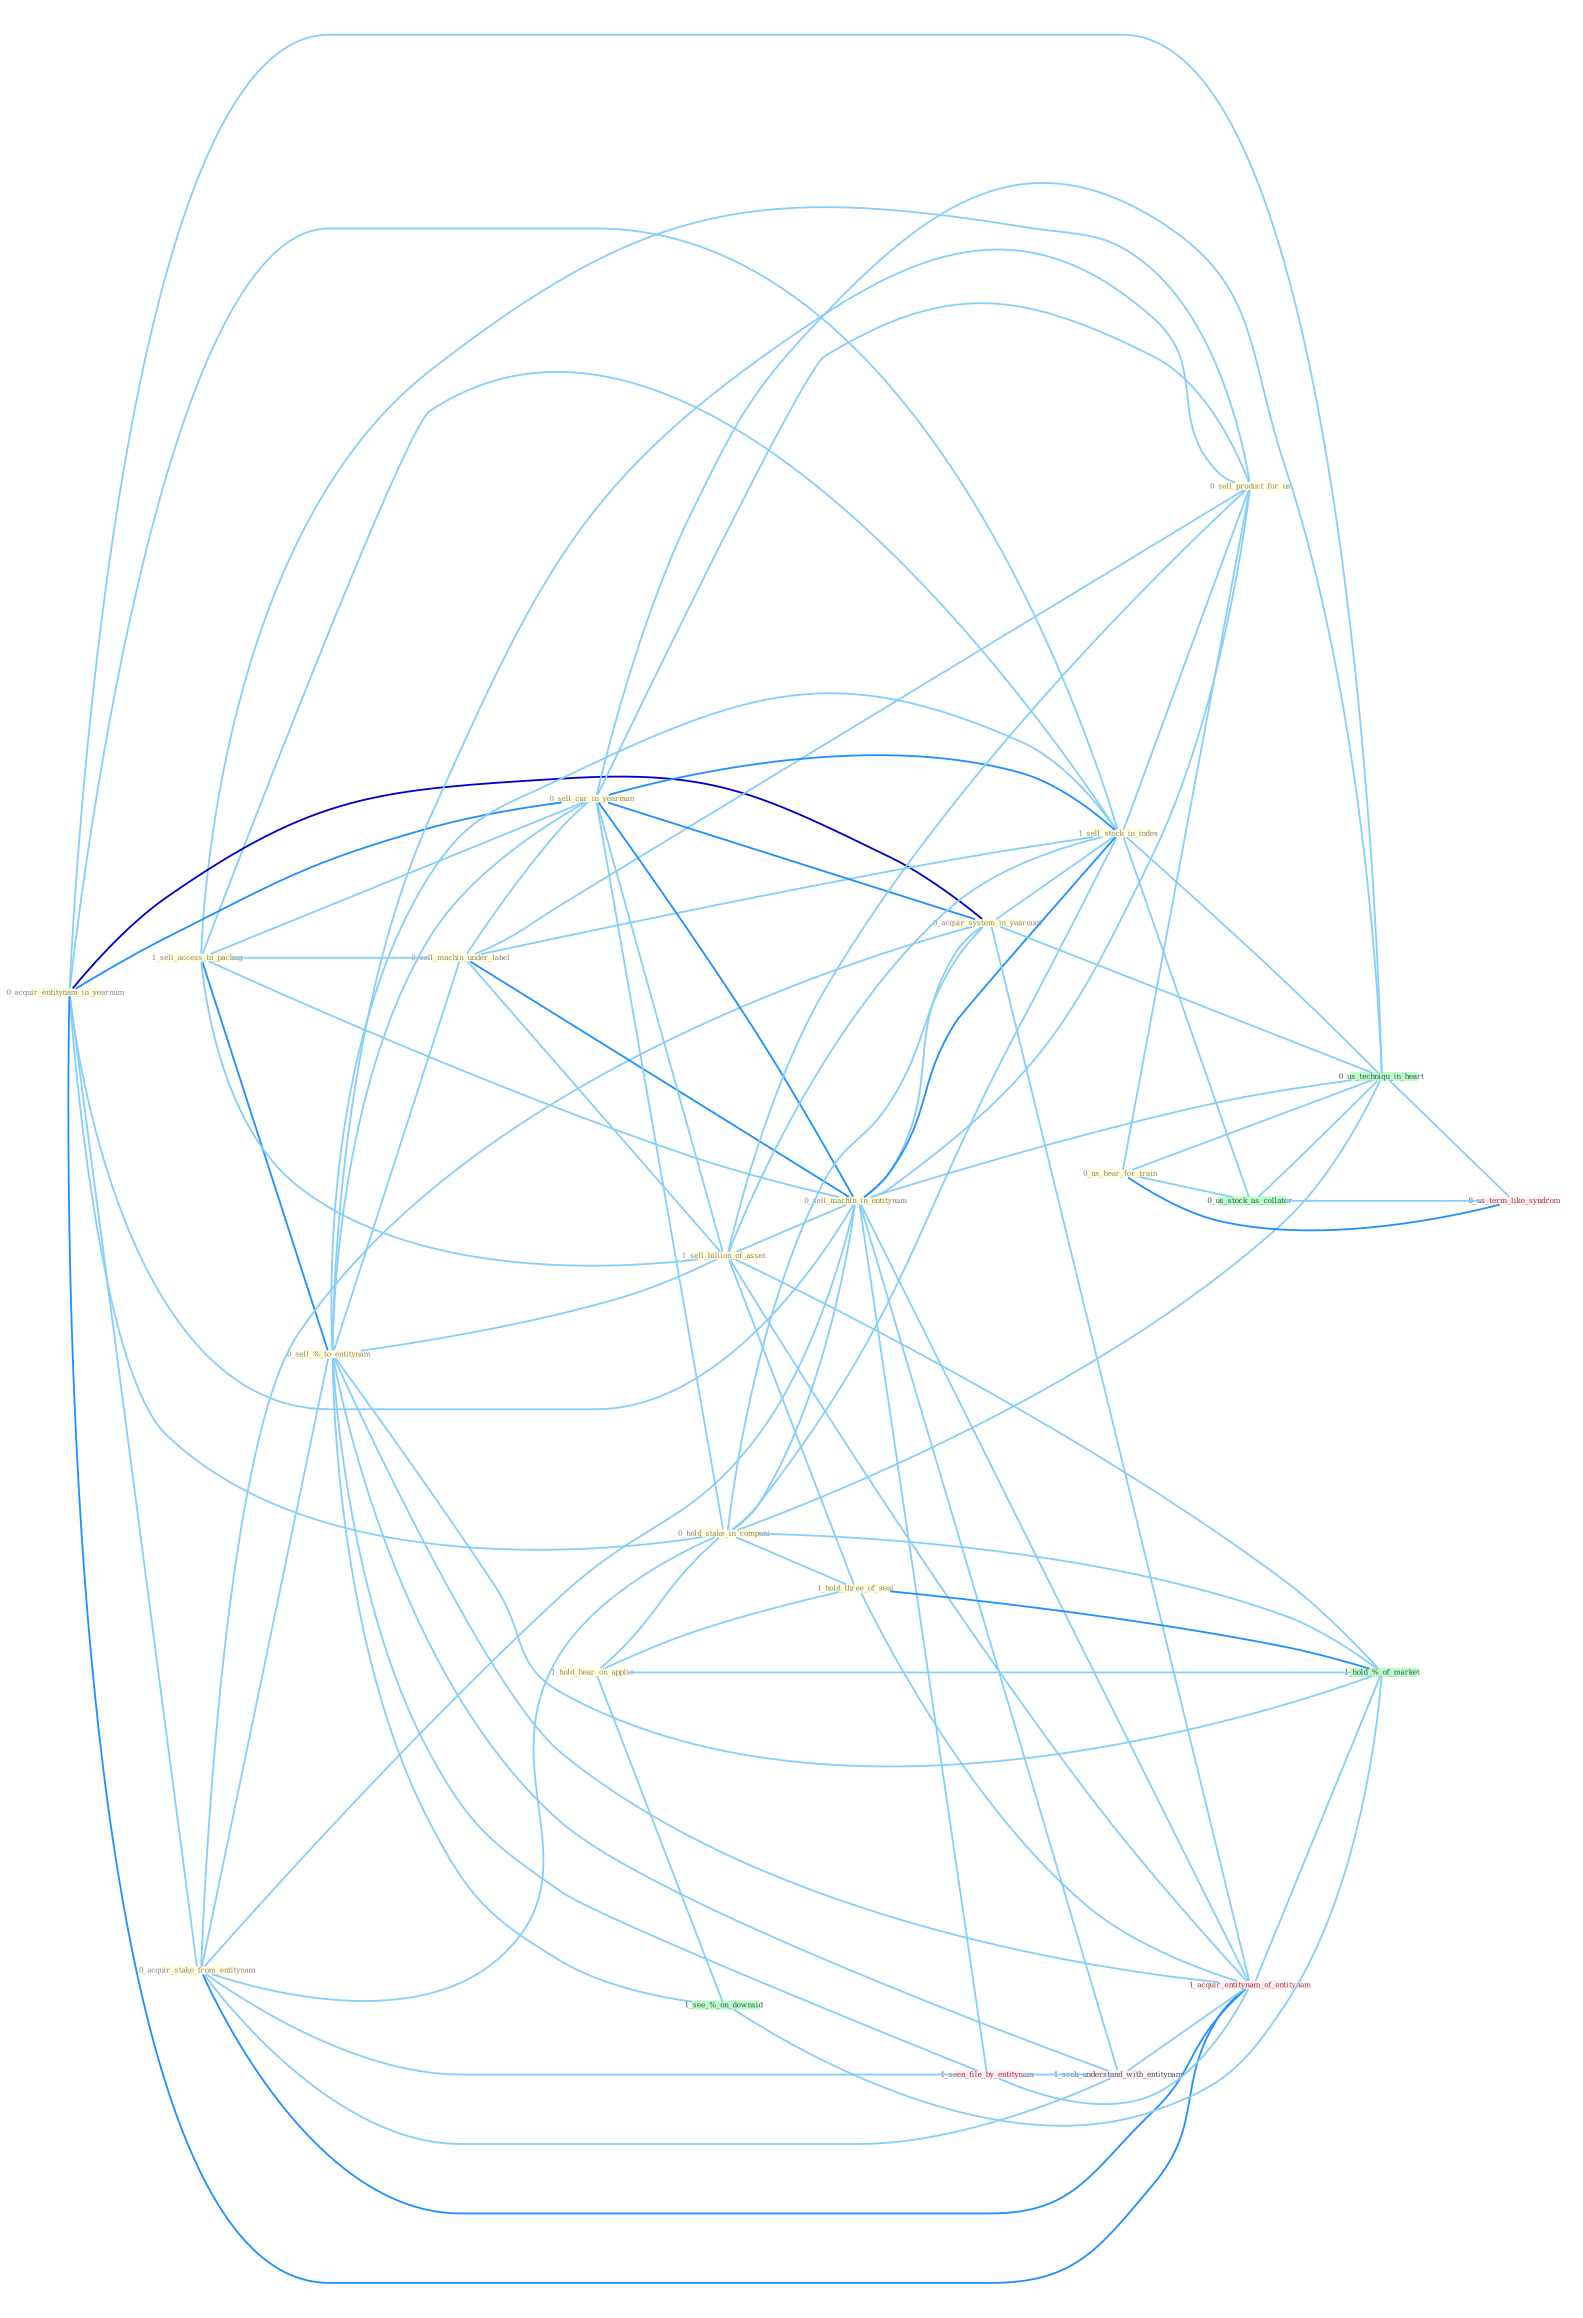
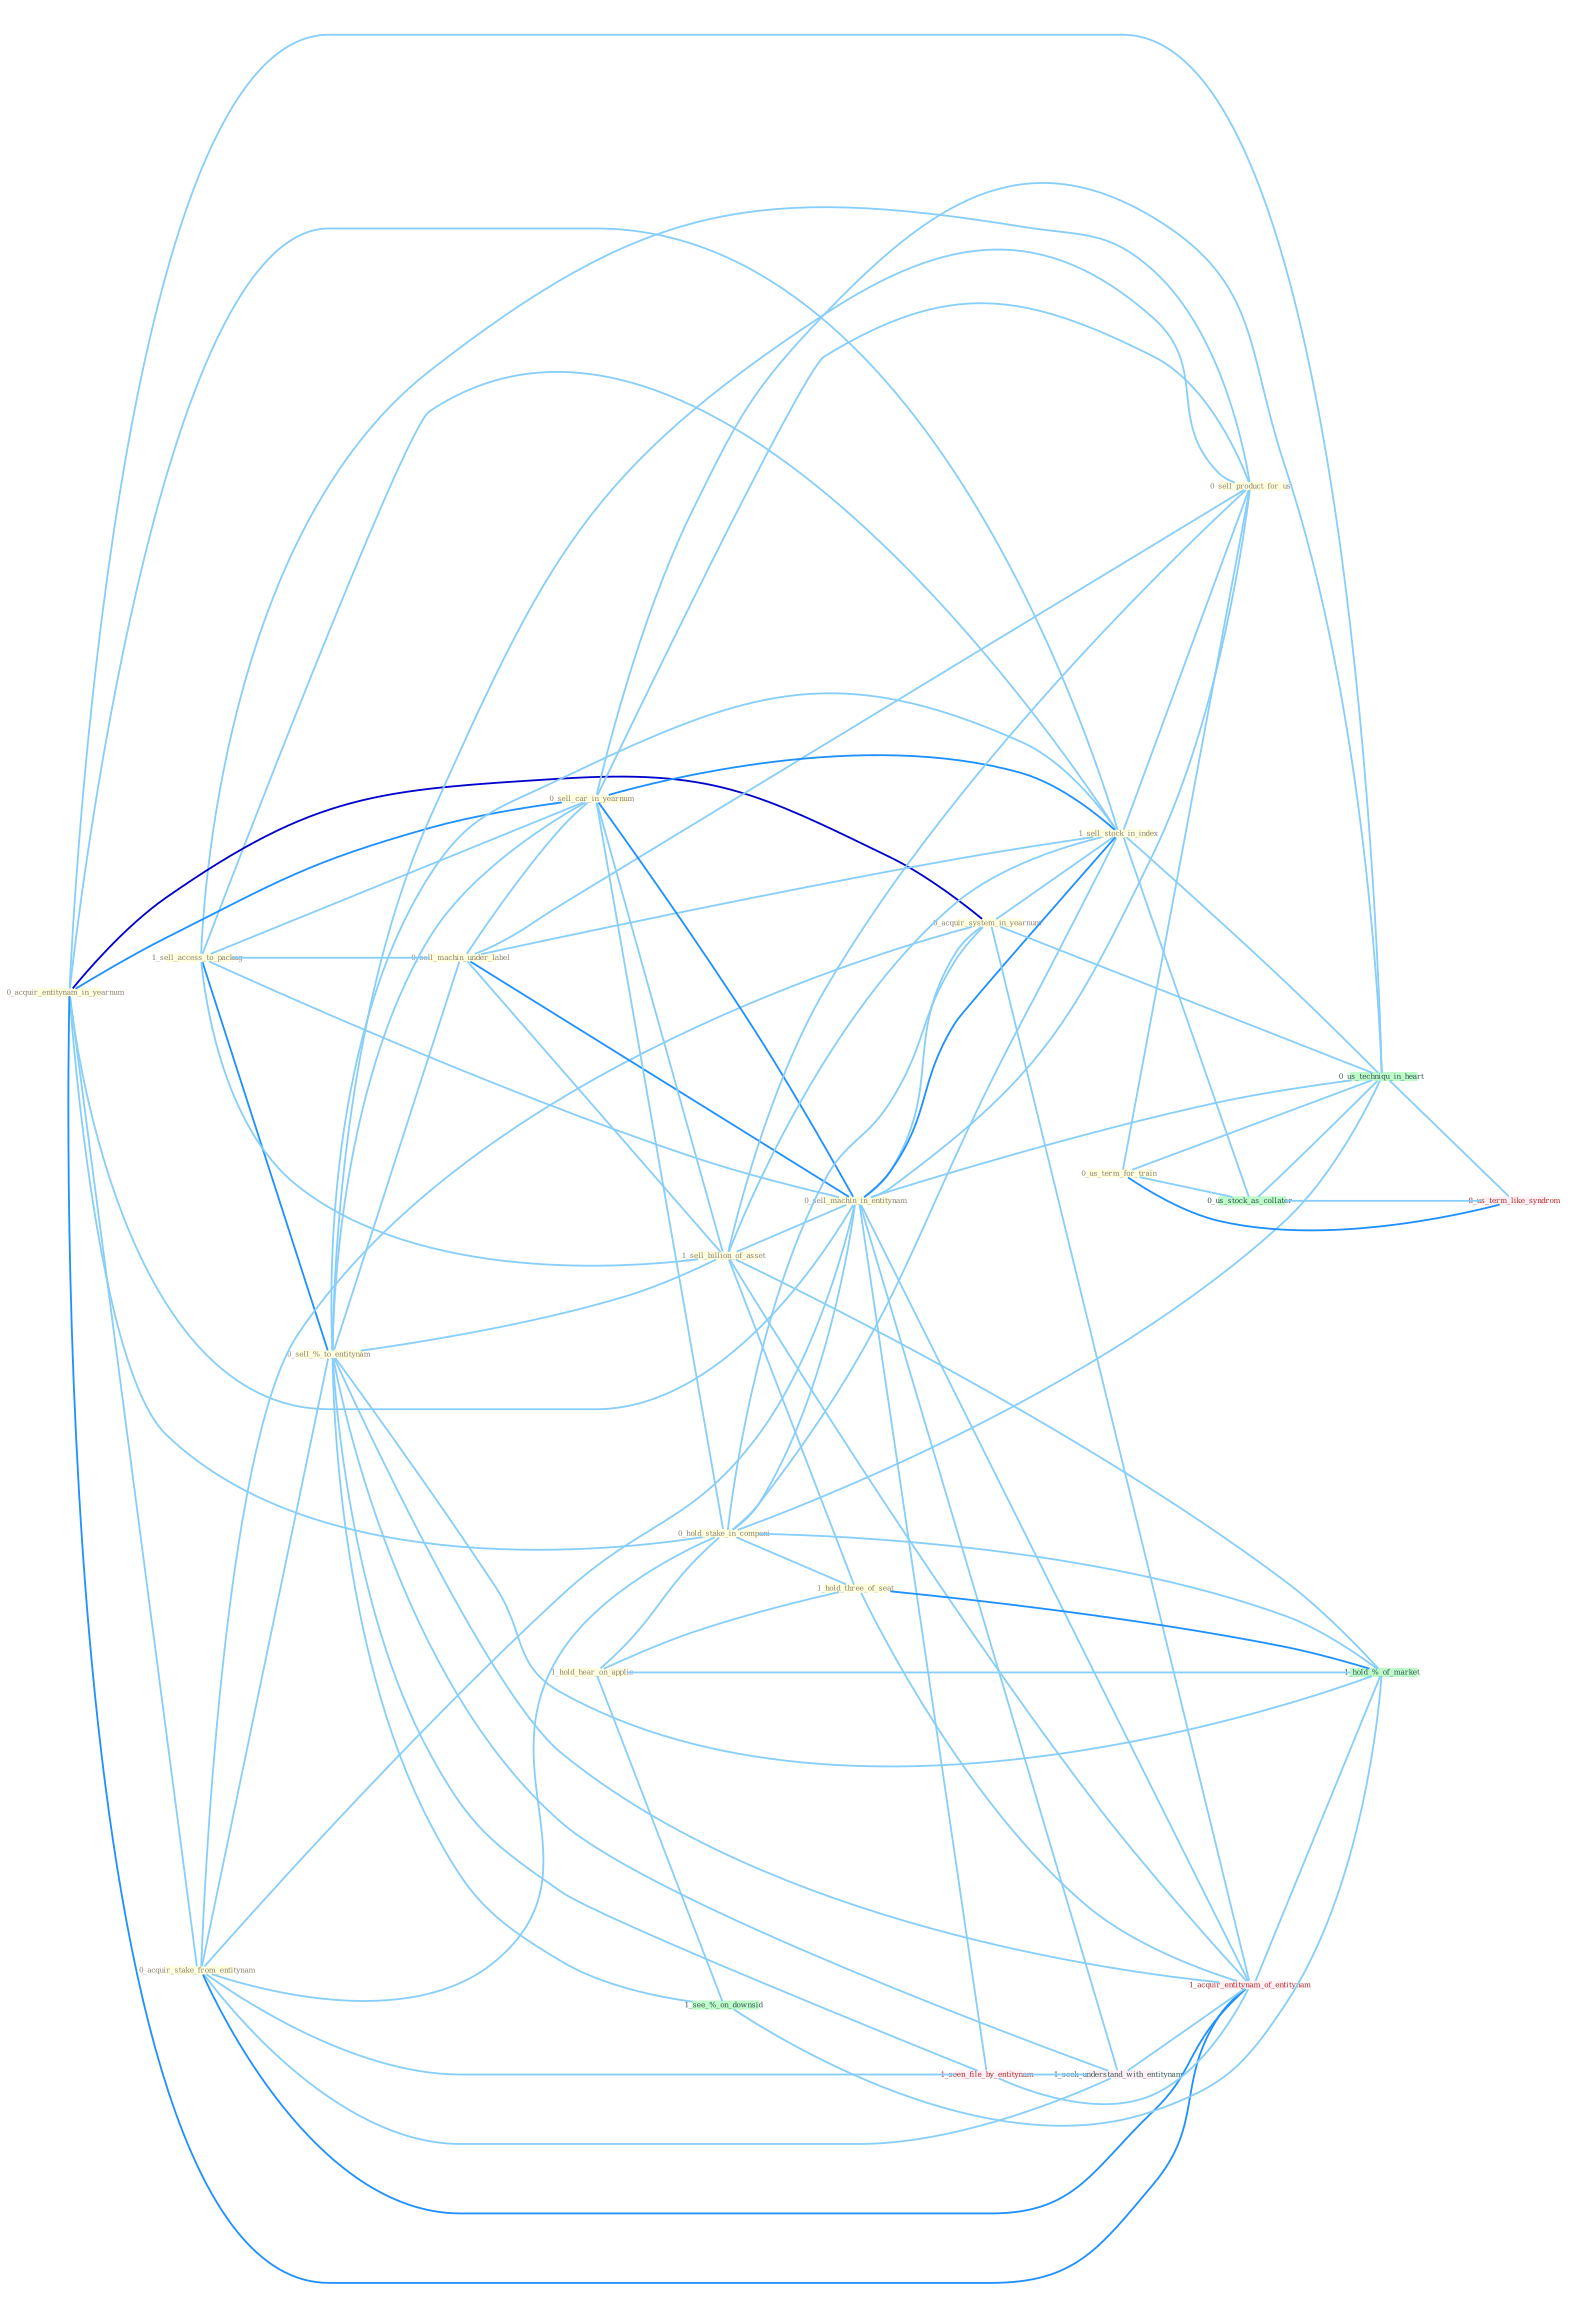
(791, 861) -> none
(1120, 1173) -> (1120, 1173)
